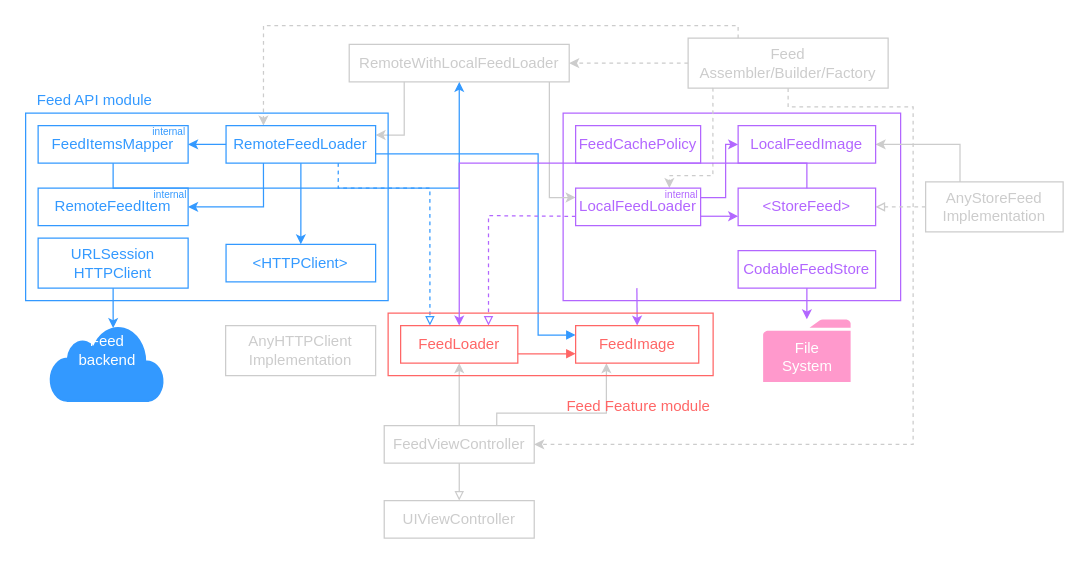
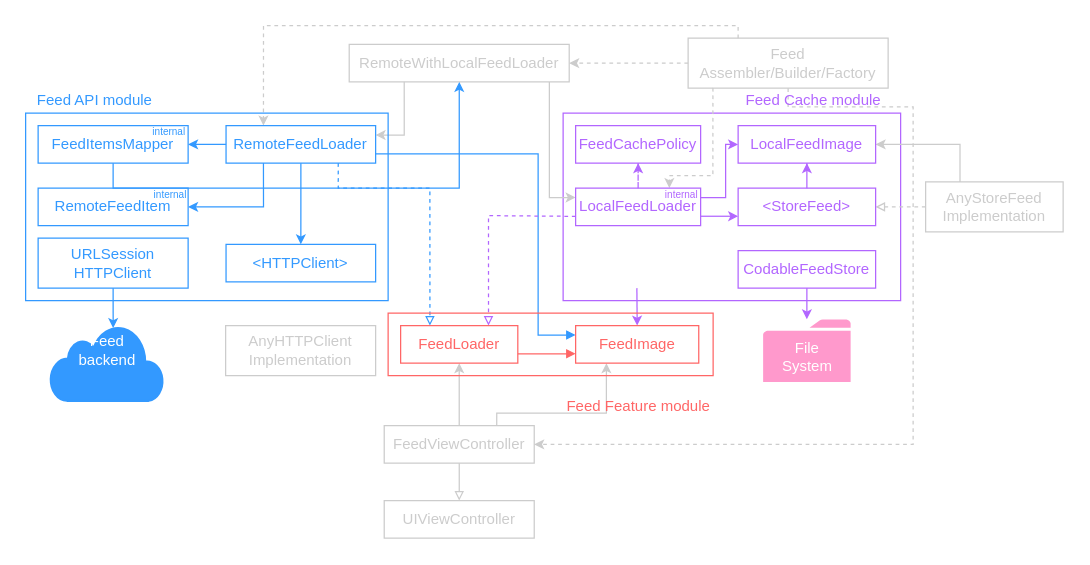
none -> (813, 101)
none -> (638, 171)
(459, 254) -> (807, 164)
